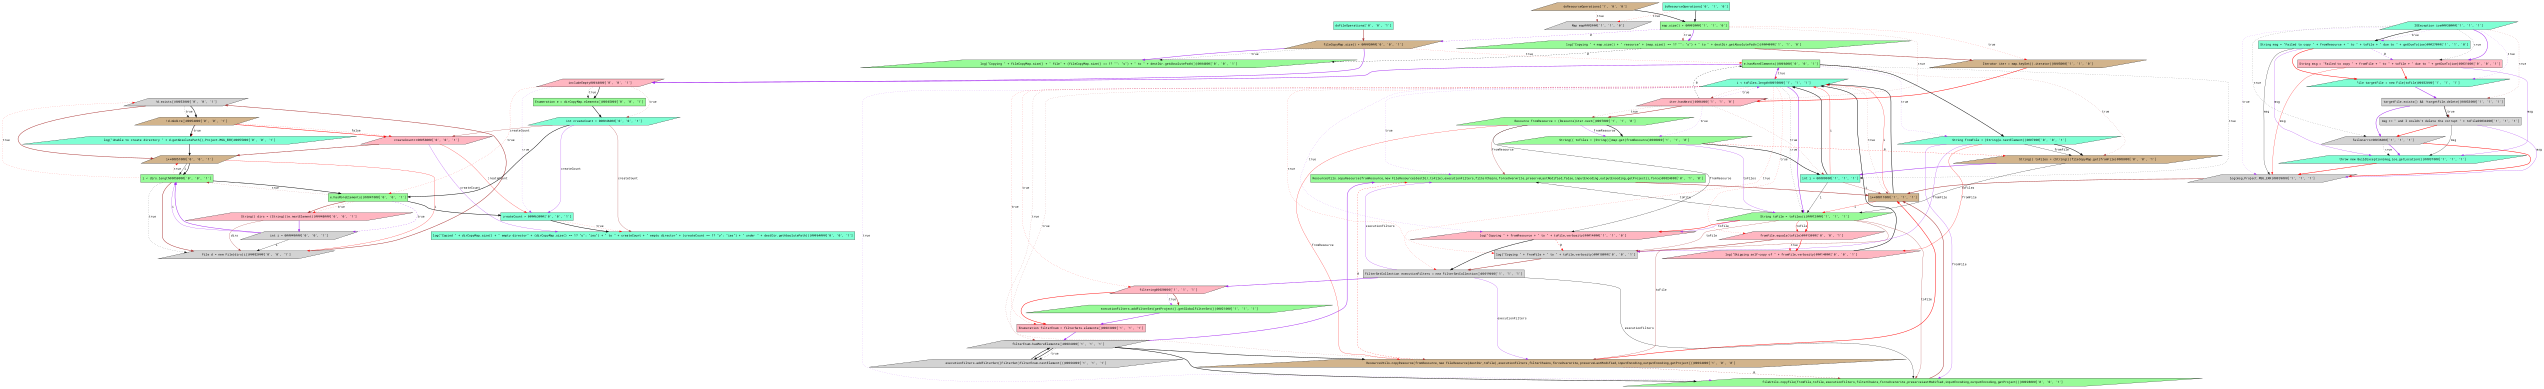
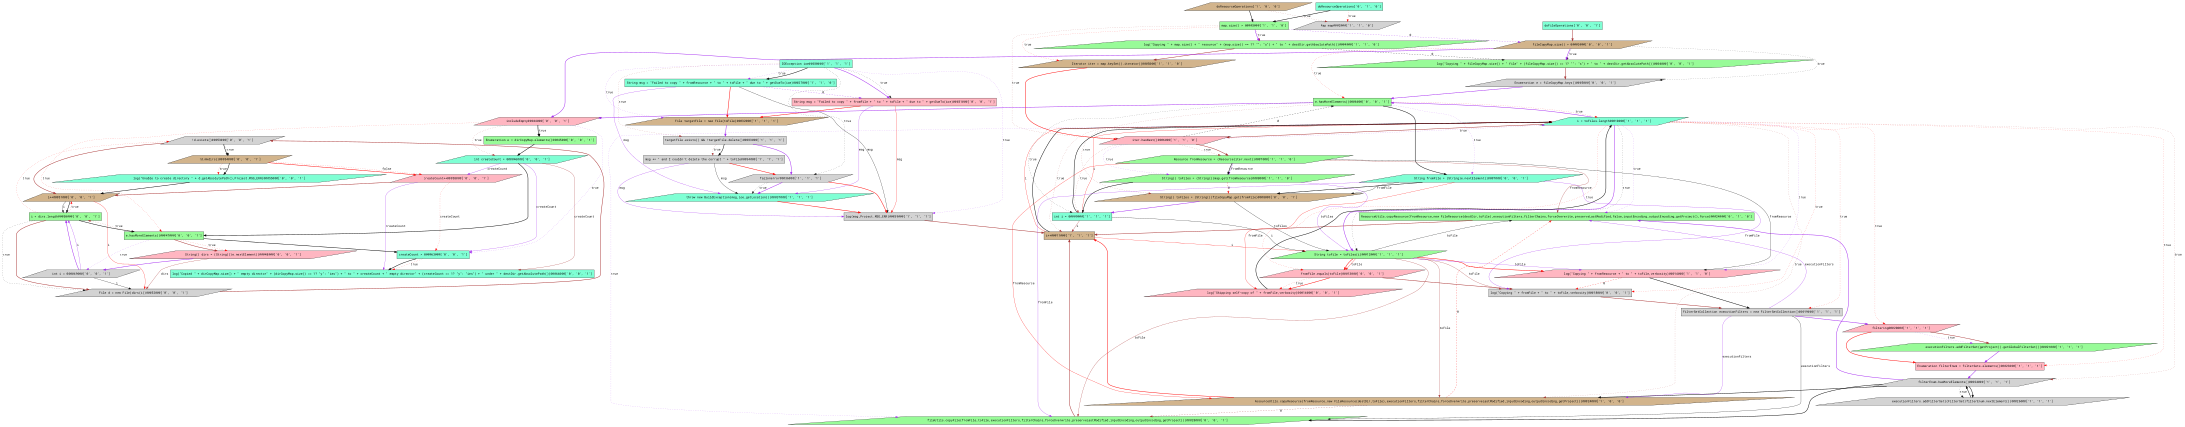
(2449, 26) -> (816, 64)
none -> (1565, 83)
(2408, 83) -> (727, 121)
(1731, 91) -> (1386, 131)
(503, 130) -> (485, 169)
(483, 177) -> (440, 214)
(2272, 178) -> (888, 217)
(403, 225) -> (118, 252)
